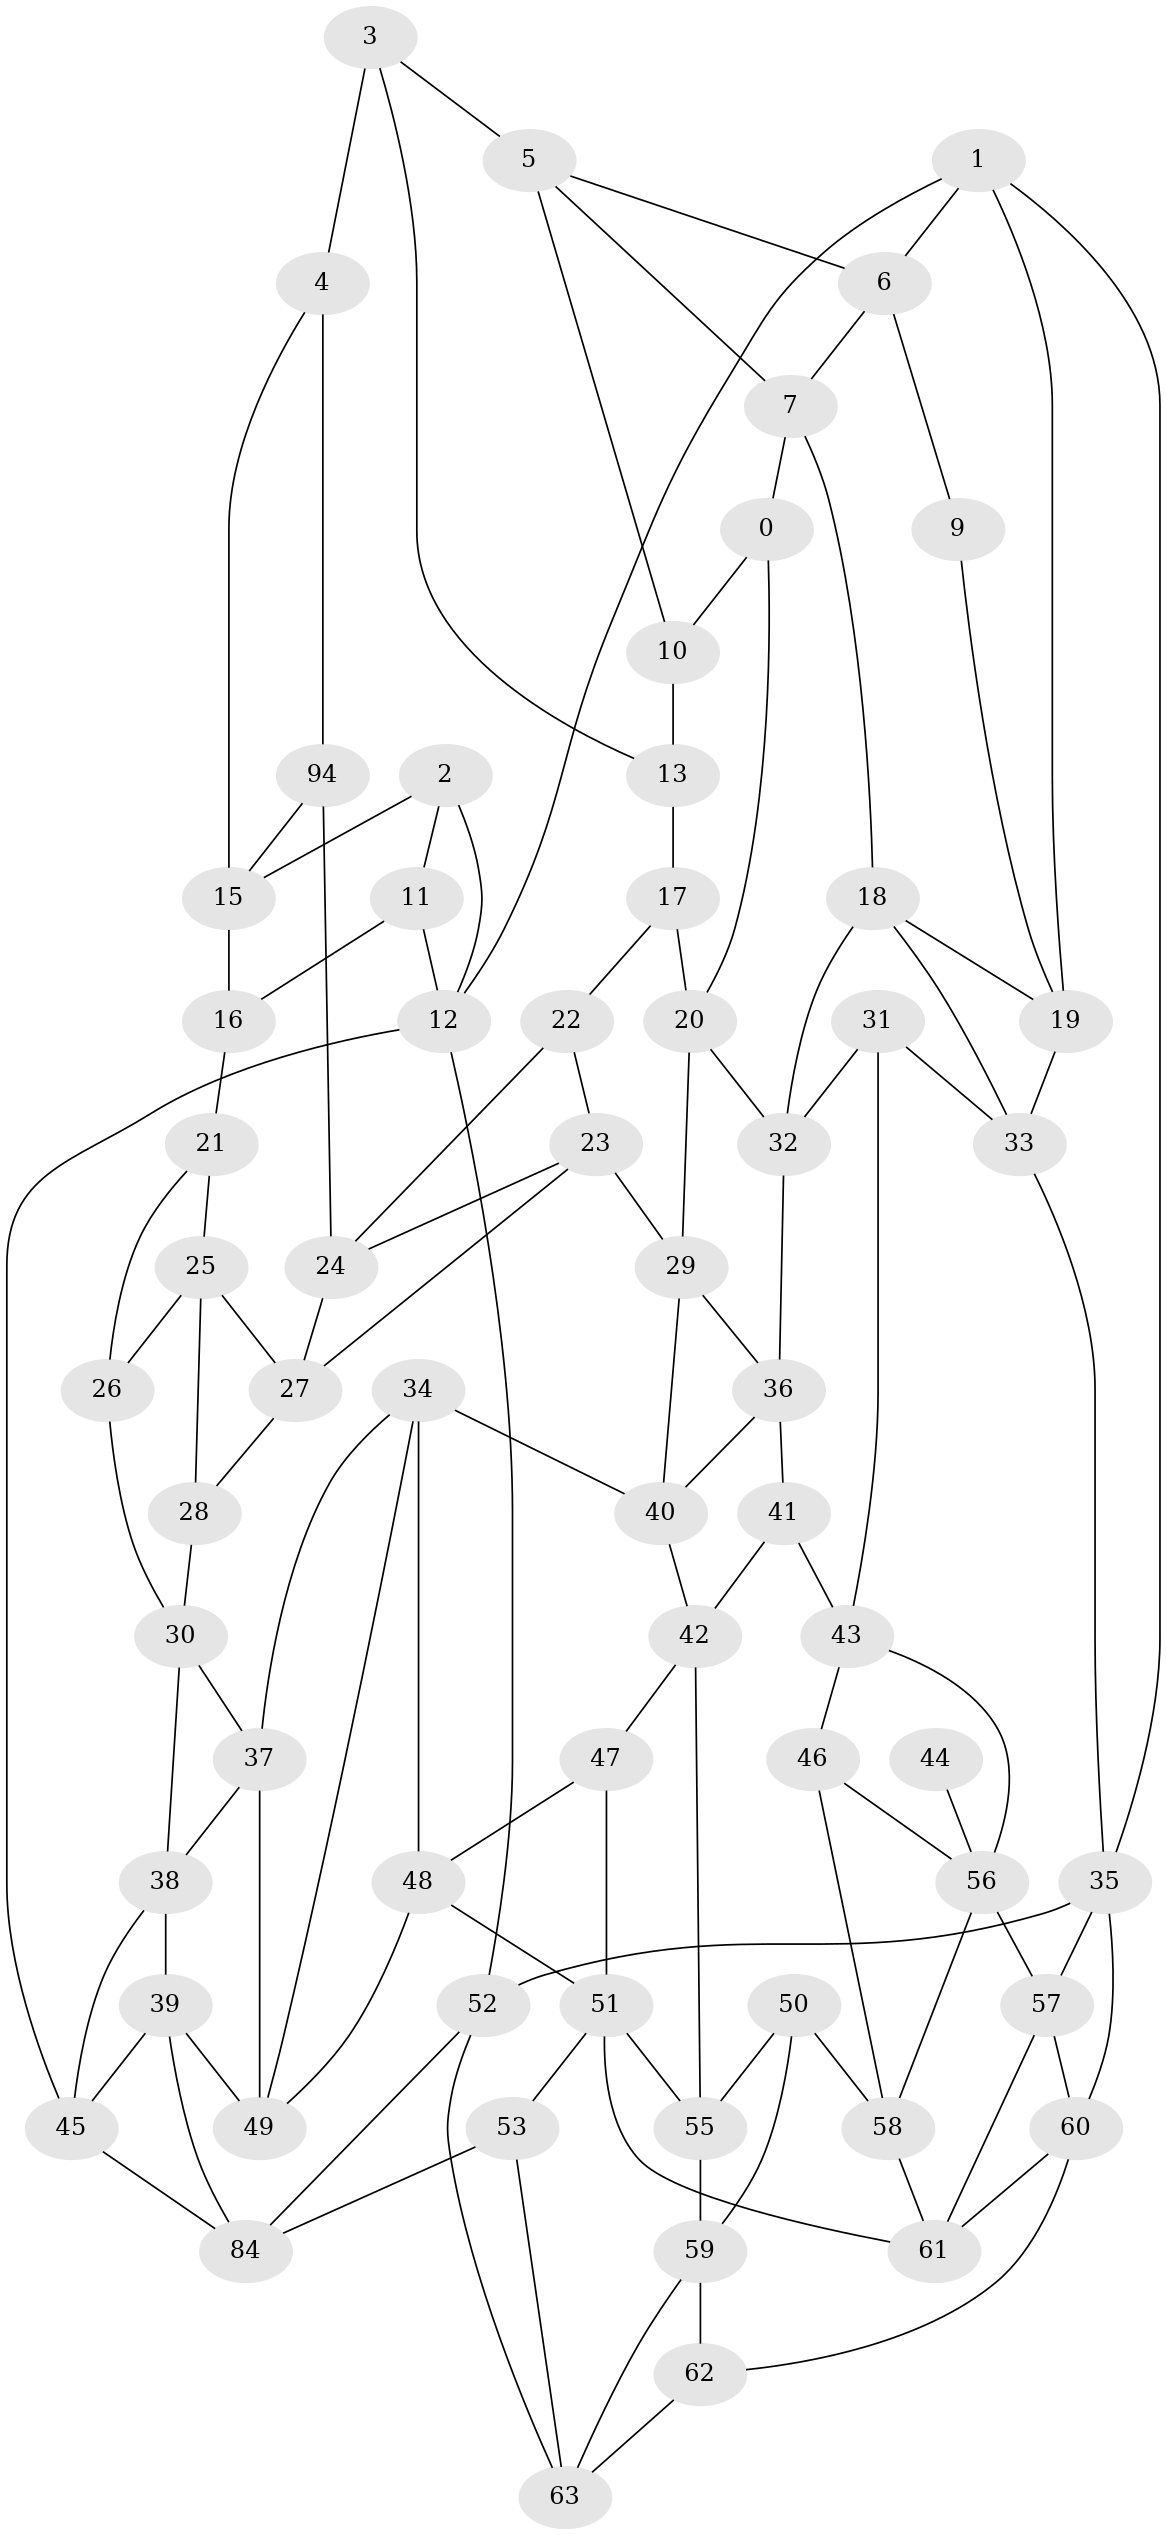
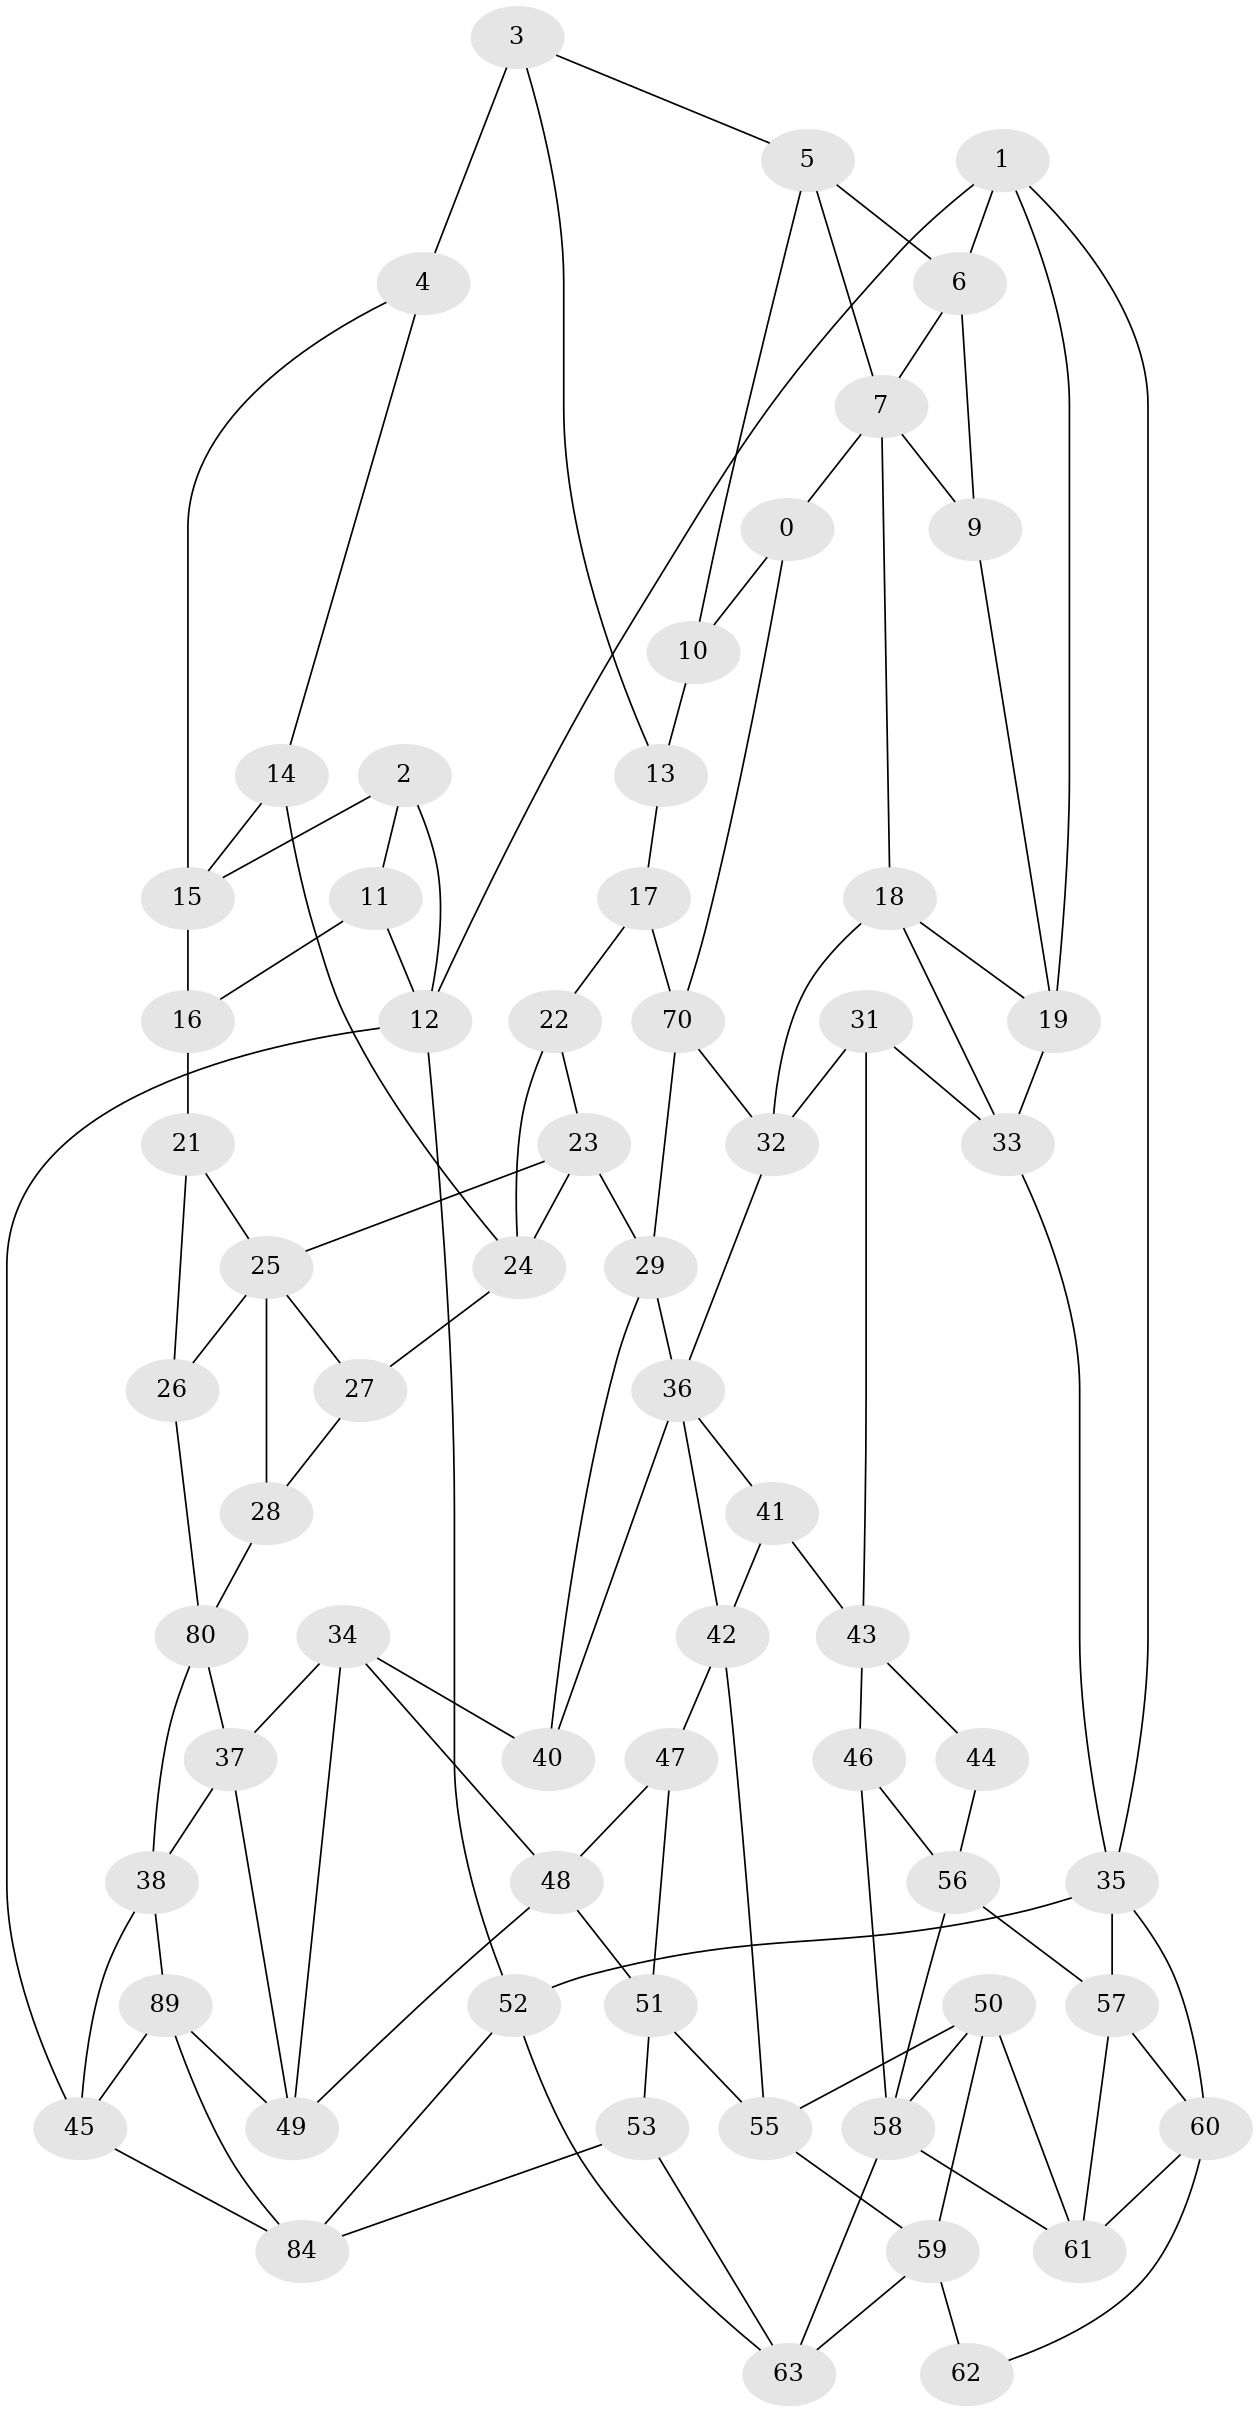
none -> (929, 468)
(323, 776) -> (282, 776)
(690, 1022) -> (678, 1022)
(446, 1268) -> (425, 1206)
(678, 1575) -> (700, 1514)
(181, 1637) -> (202, 1637)
(995, 1725) -> (923, 1698)
(166, 2006) -> (166, 2006)
(689, 2189) -> (1034, 2128)
(633, 2436) -> (839, 2252)
